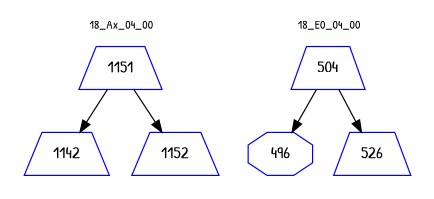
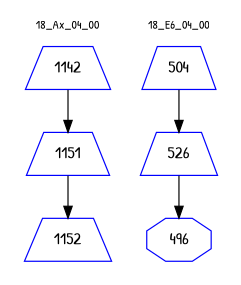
(329, 26) -> (179, 26)
(97, 106) -> (68, 105)
(307, 106) -> (179, 191)
